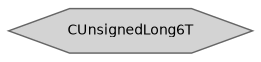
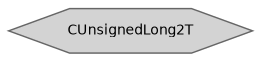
(131, 31) -> (131, 31)
